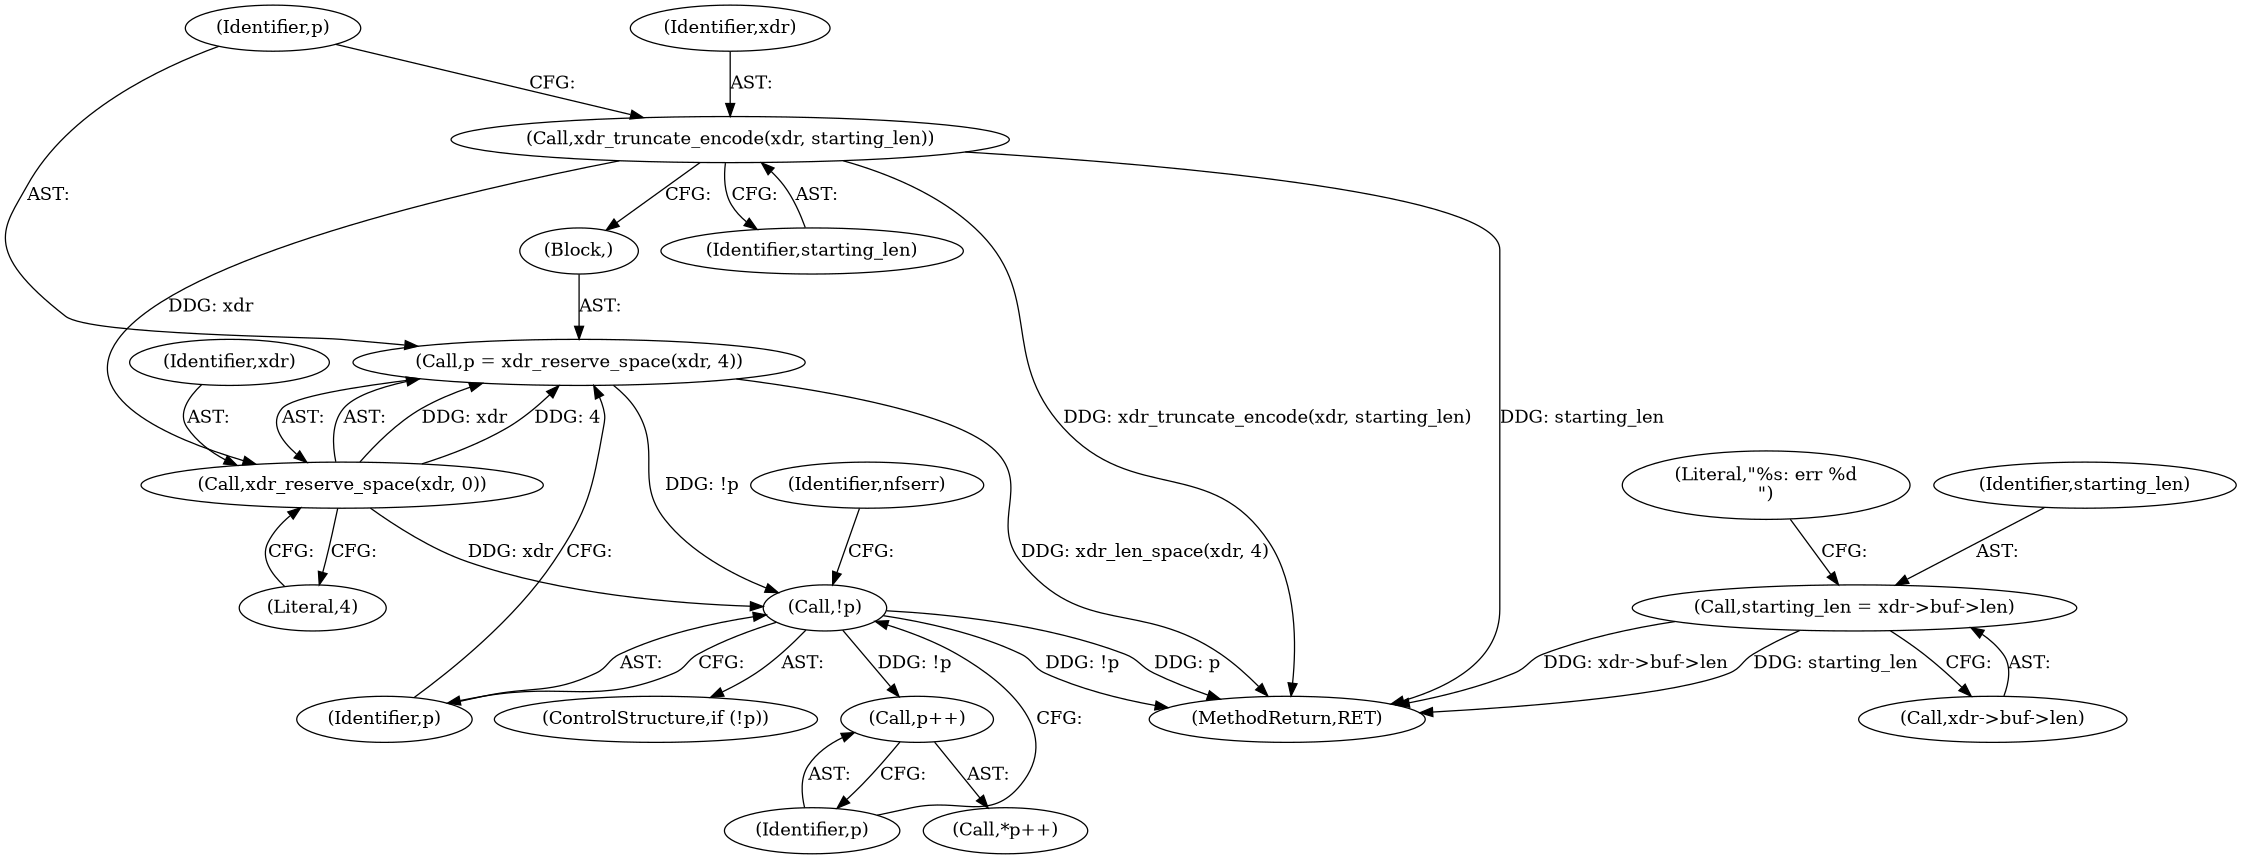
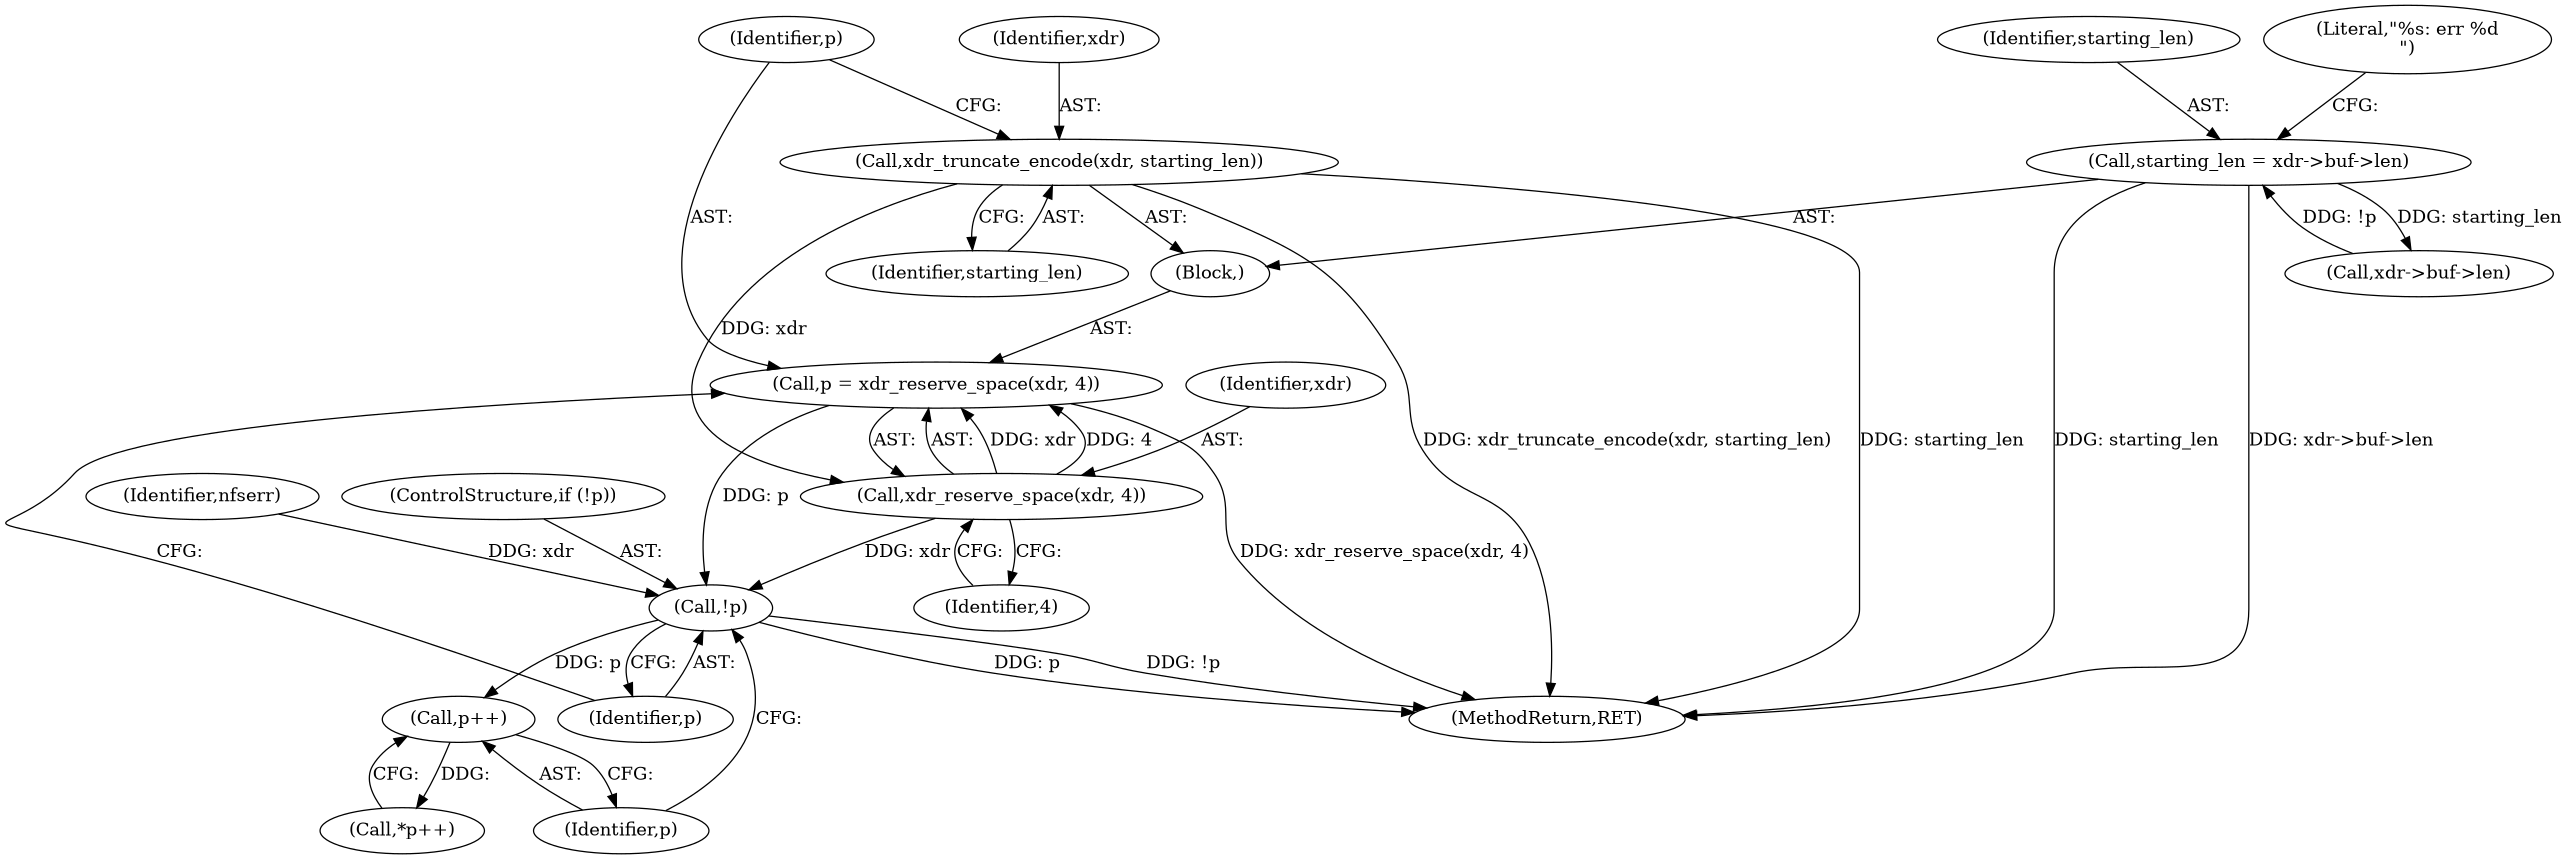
(691, 195) -> (1169, 218)
none -> (1689, 222)
(342, 485) -> (1002, 497)
(702, 485) -> (756, 497)
(874, 552) -> (531, 552)
(1145, 552) -> (1384, 552)
(313, 608) -> (1002, 608)
(915, 664) -> (588, 664)
(1972, 664) -> (2480, 218)
(2032, 664) -> (2340, 218)
(767, 665) -> (604, 551)
none -> (370, 772)
(991, 775) -> (468, 775)
